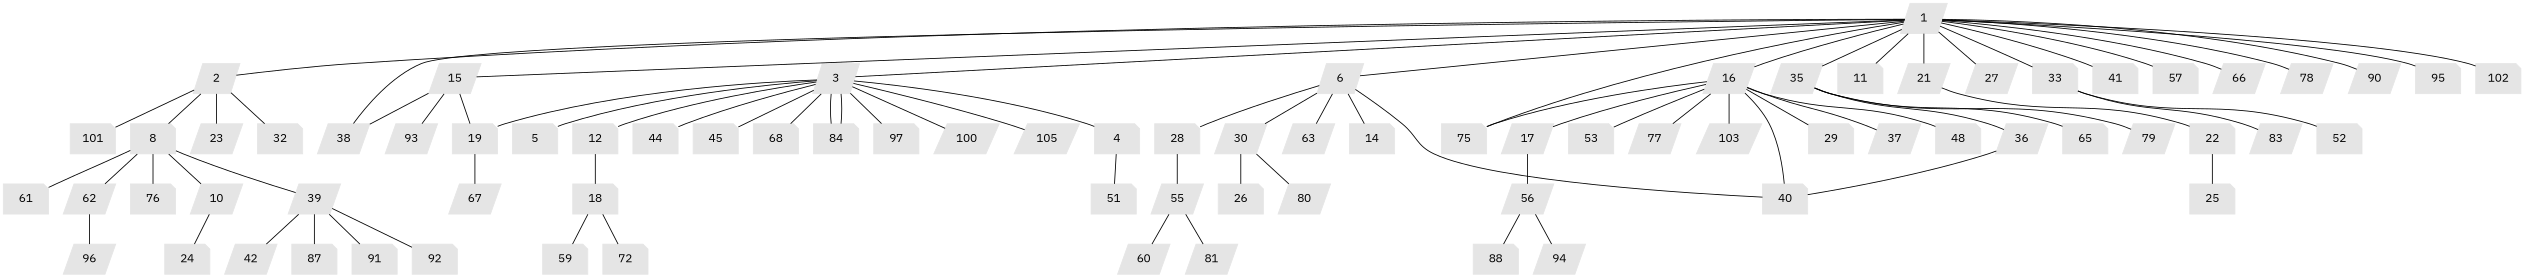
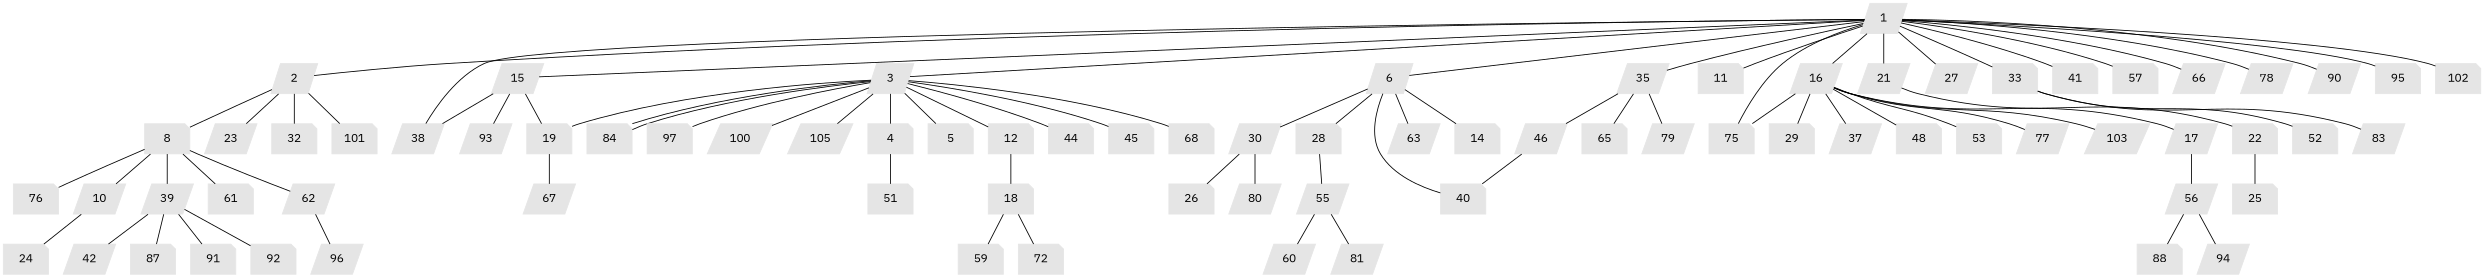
(1774, 134) -> none
(2022, 139) -> (1541, 139)
